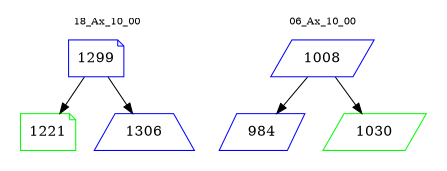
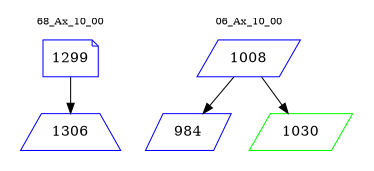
(107, 22) -> (71, 22)
(48, 132) -> none
